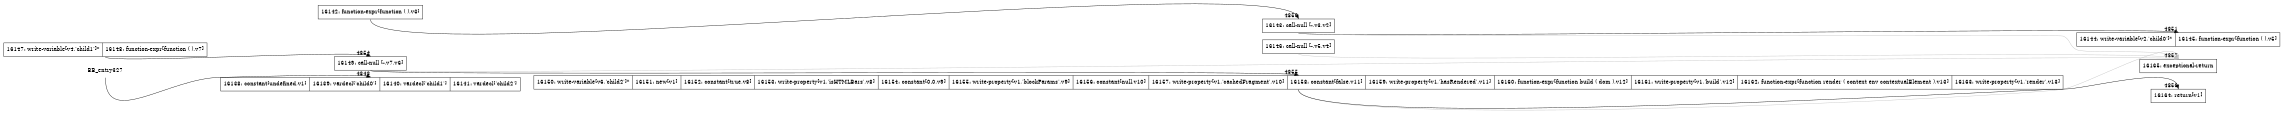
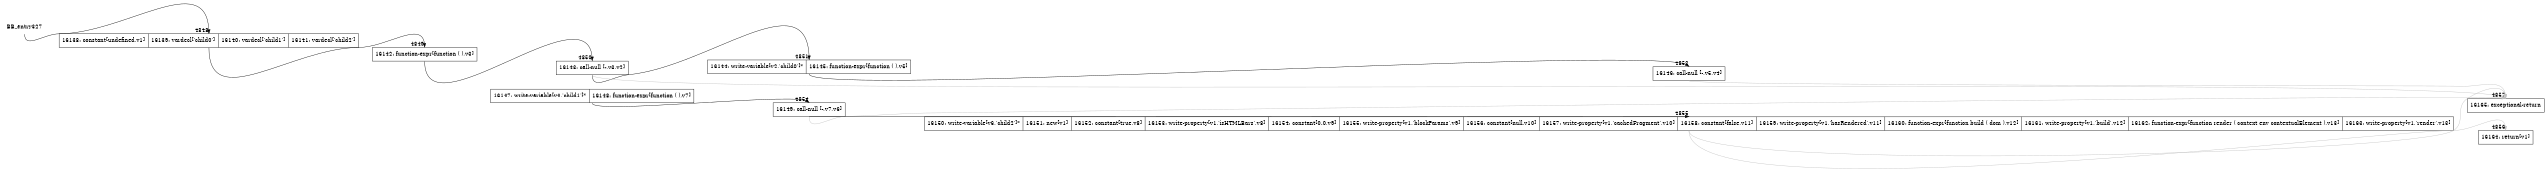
none -> (309, 56)
none -> (1247, 70)
(1738, 103) -> (2095, 159)
